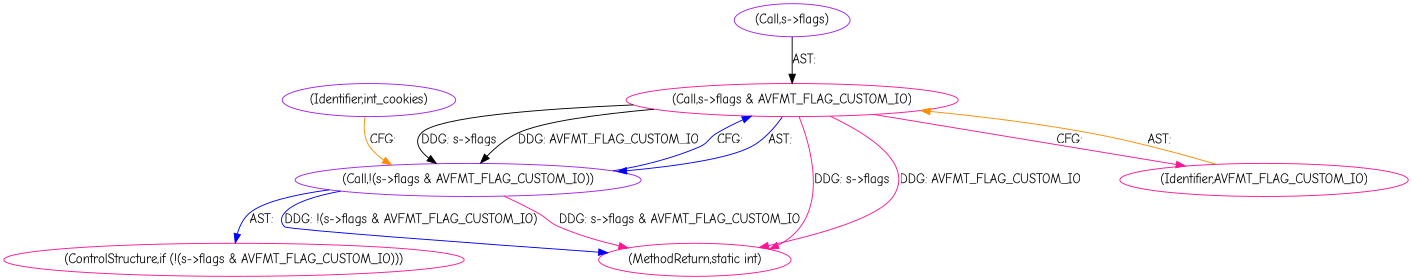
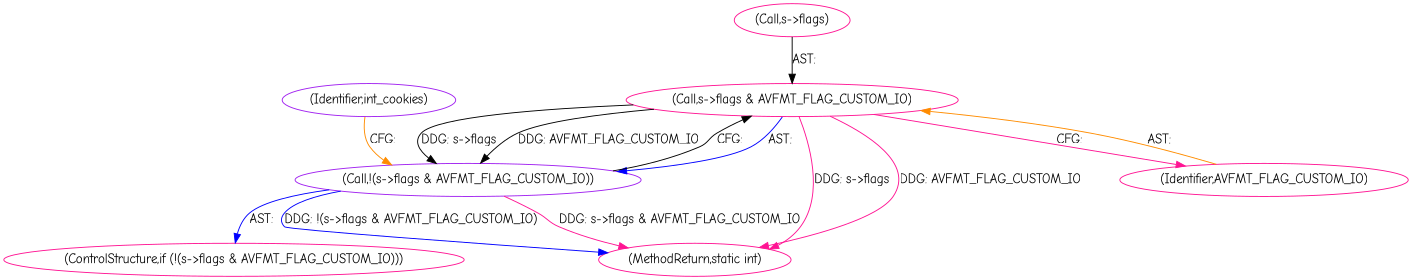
(792, 20) -> (792, 20)
(682, 154) -> (682, 154)
